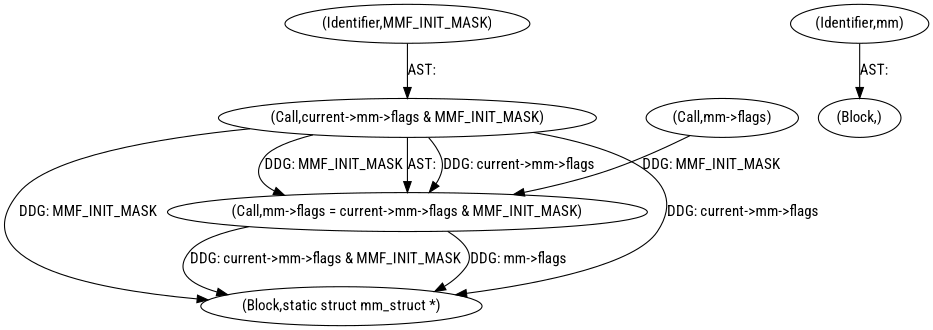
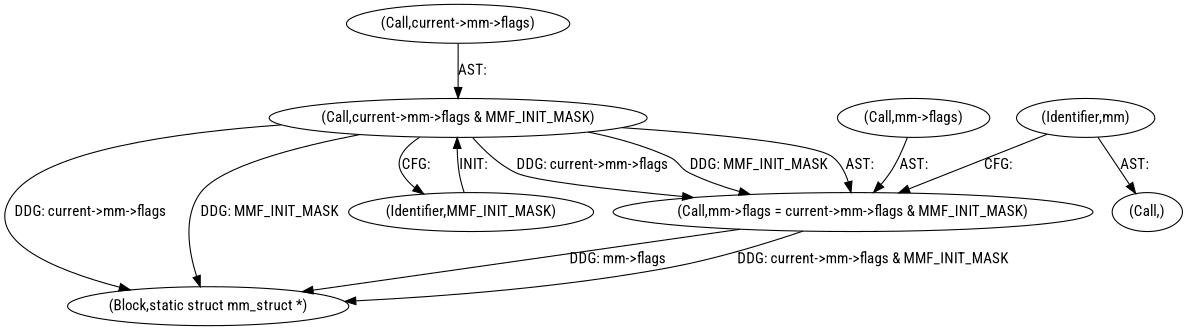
none -> (458, 24)
(424, 71) -> (475, 165)
(860, 118) -> (1147, 212)
none -> (400, 161)
none -> (978, 161)
(711, 165) -> (916, 165)
